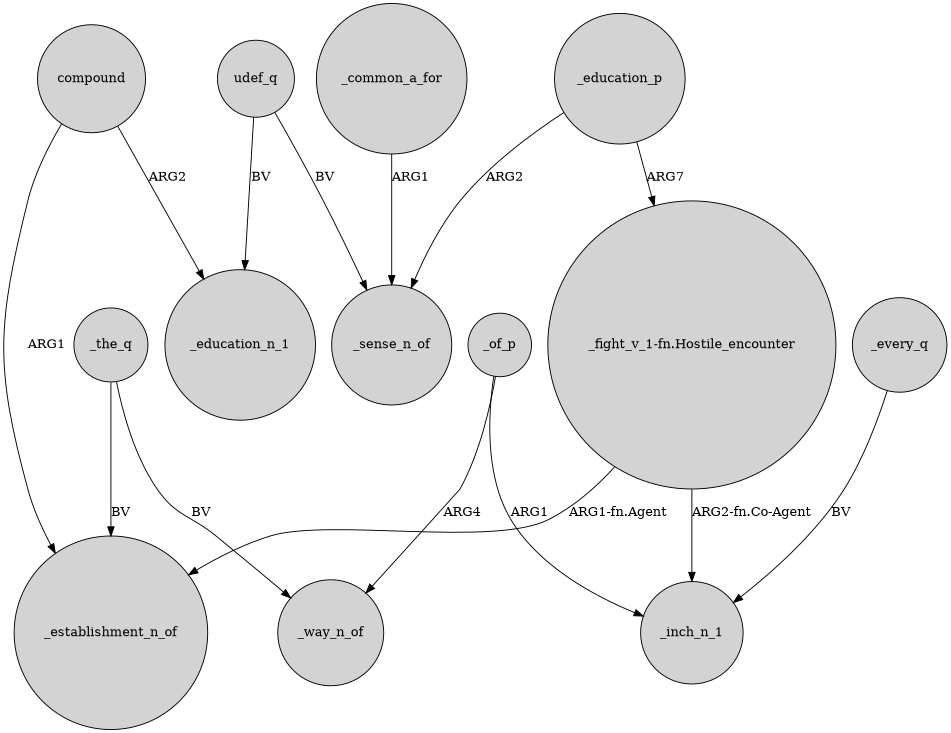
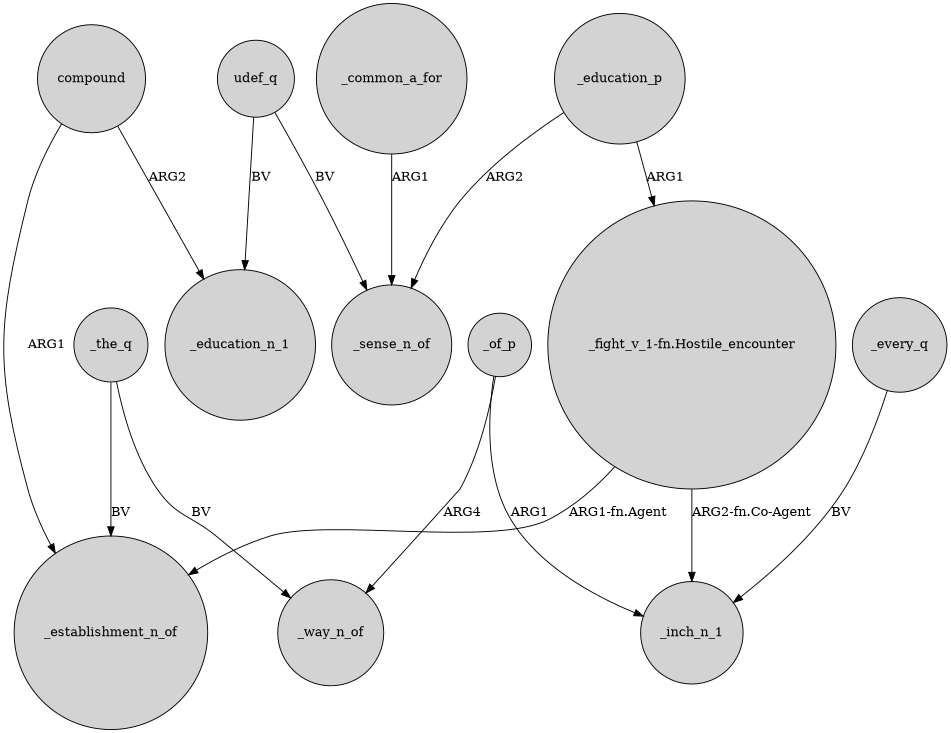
(666, 177) -> (666, 177)
